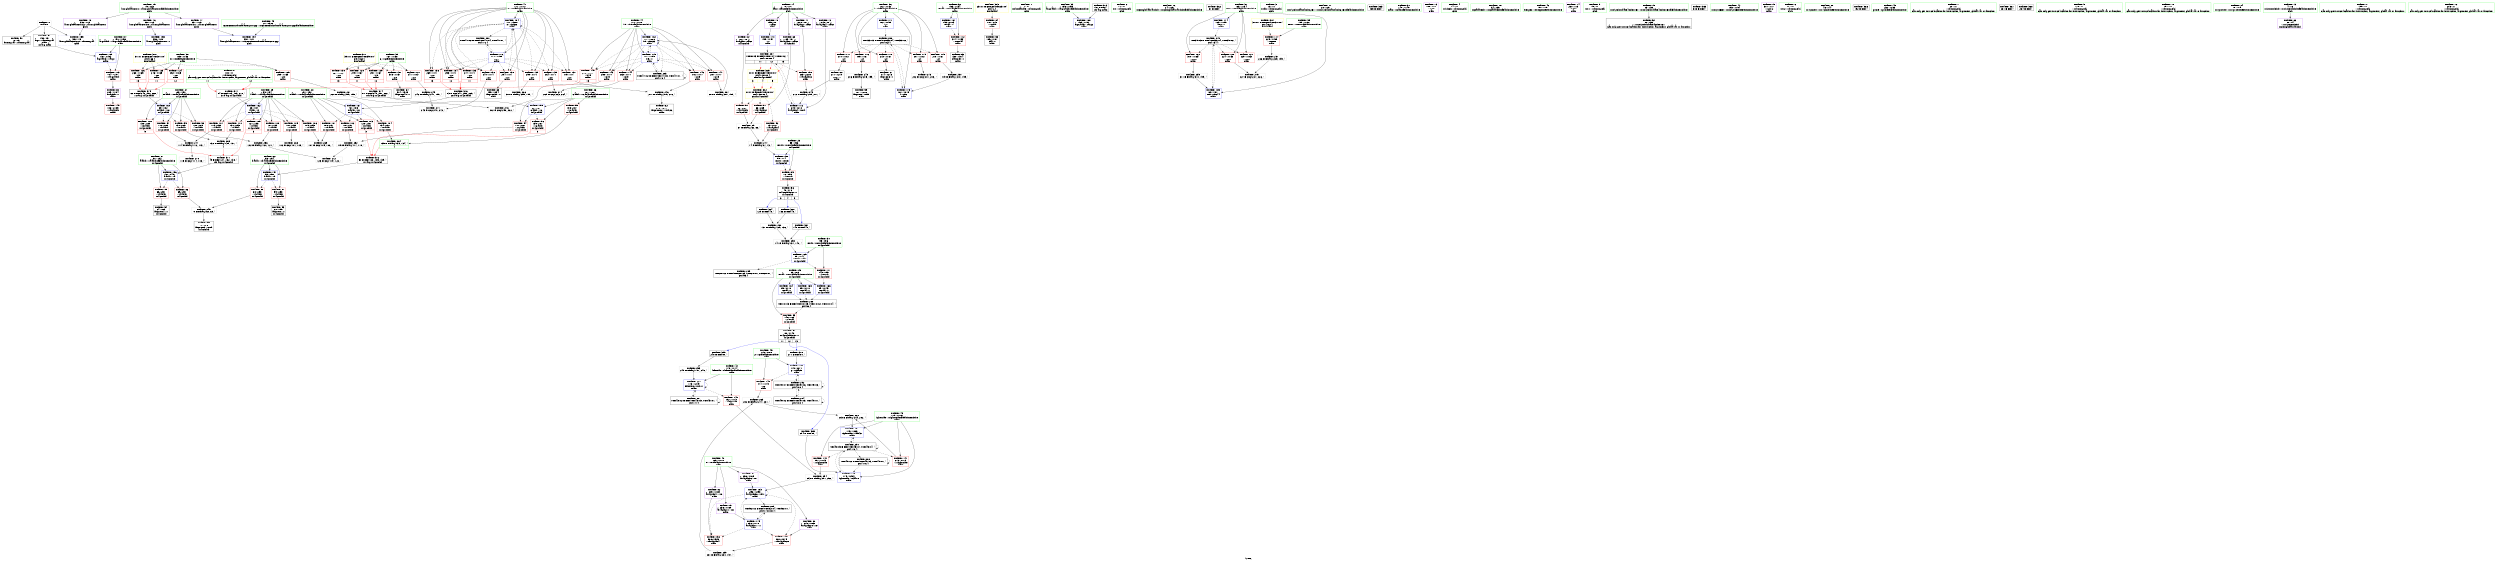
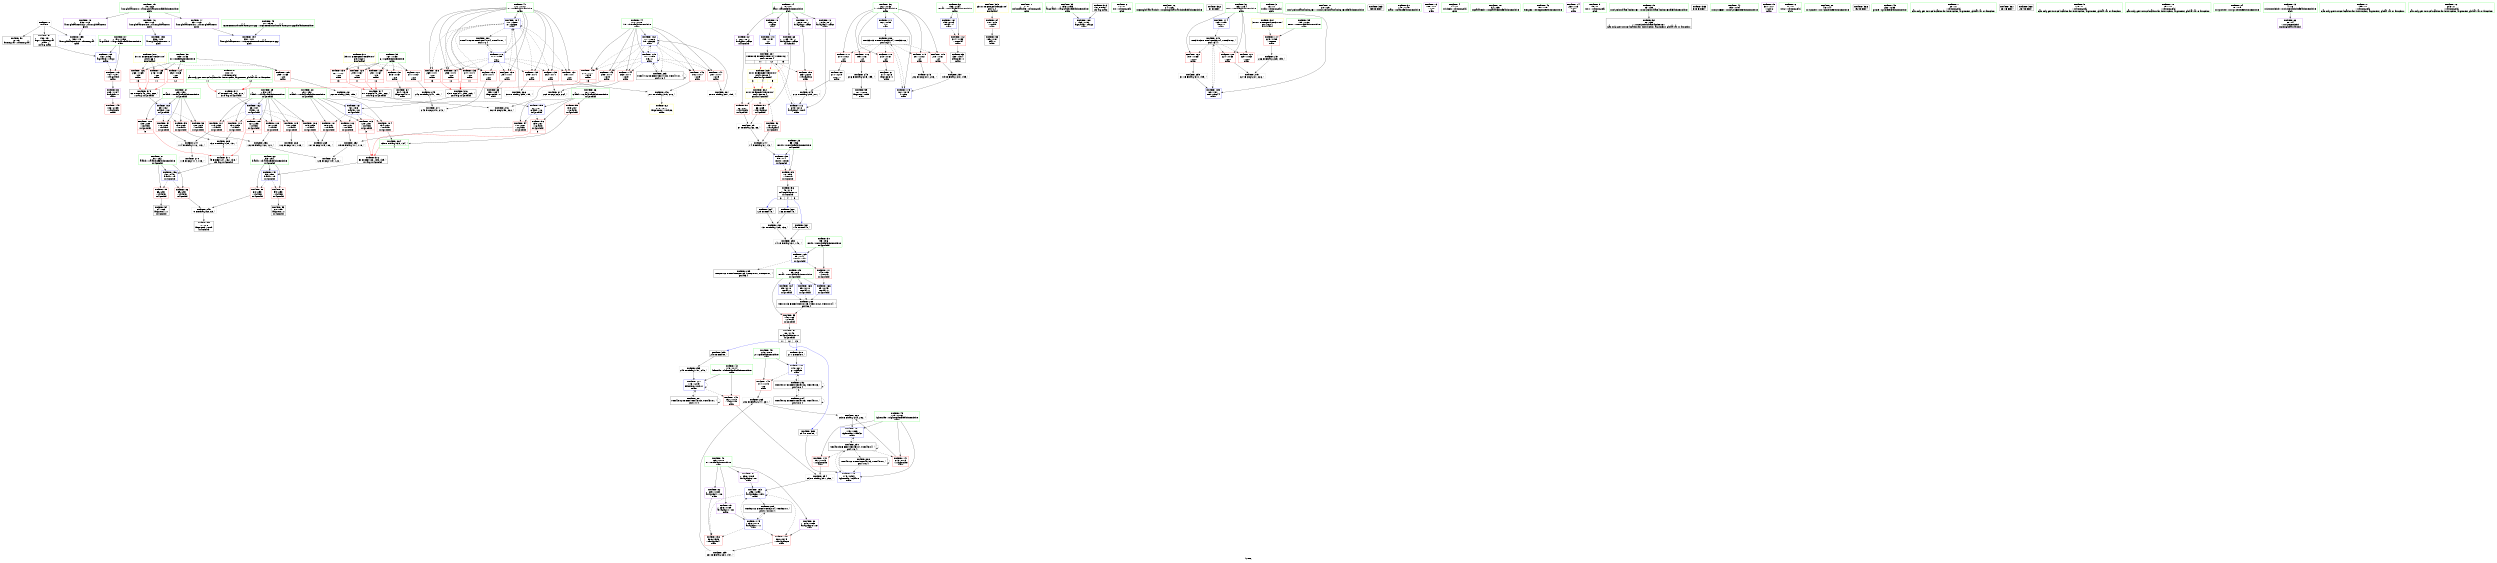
(662, 109) -> (662, 109)
